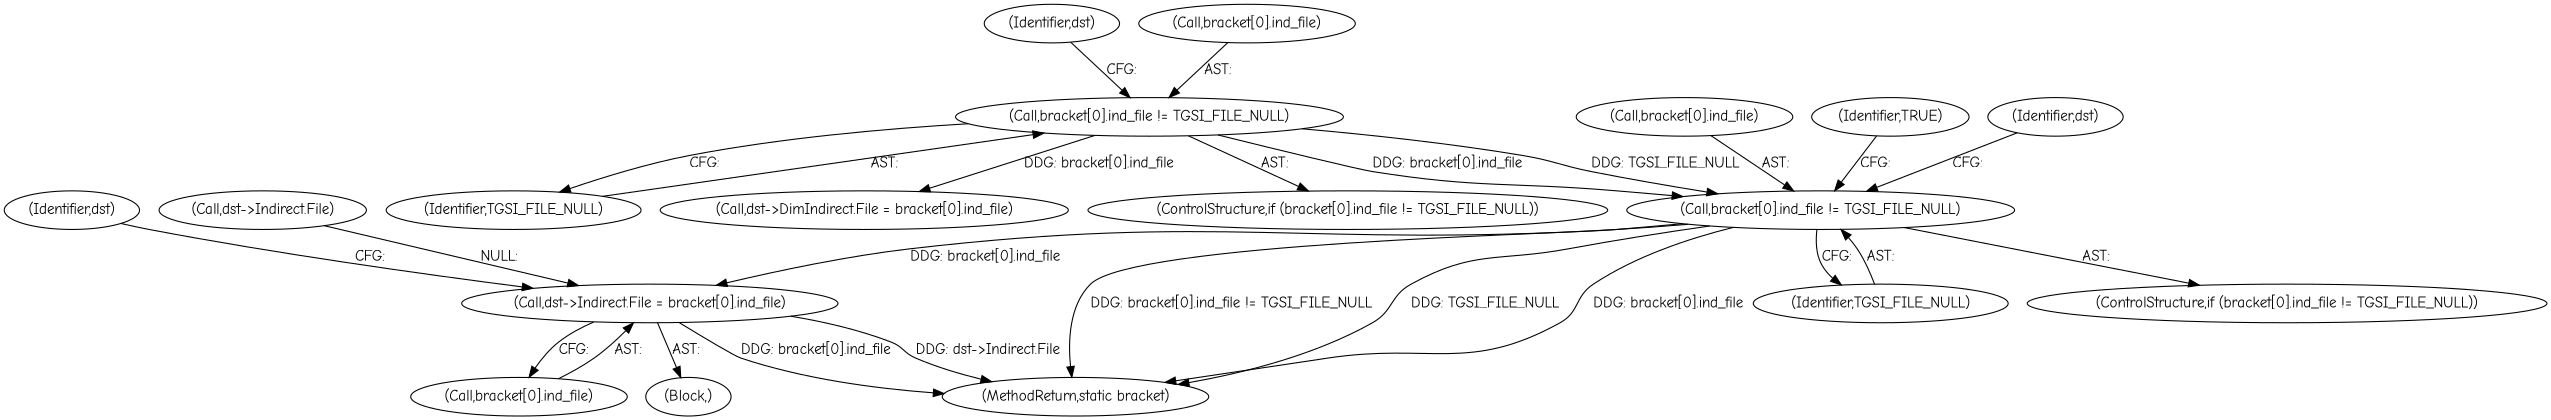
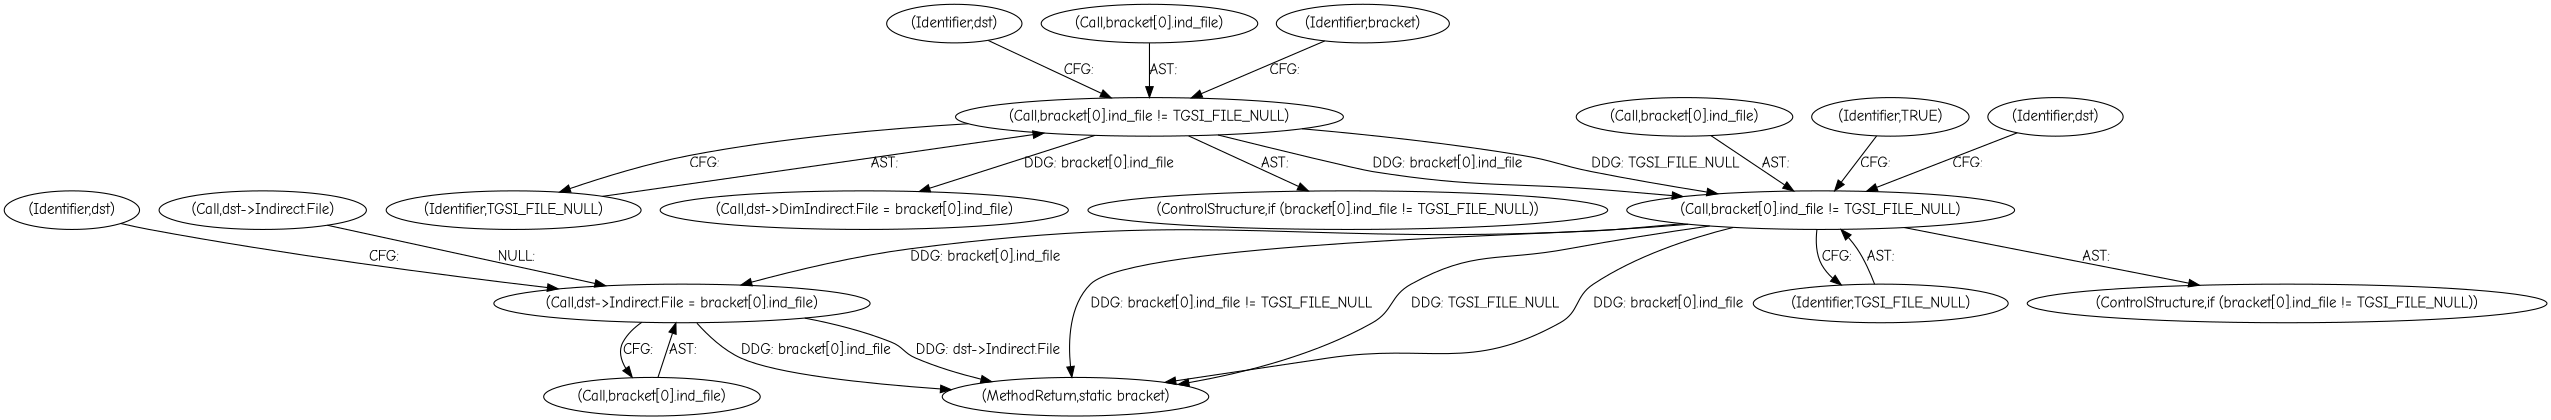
none -> (1363, 24)
(688, 397) -> none
